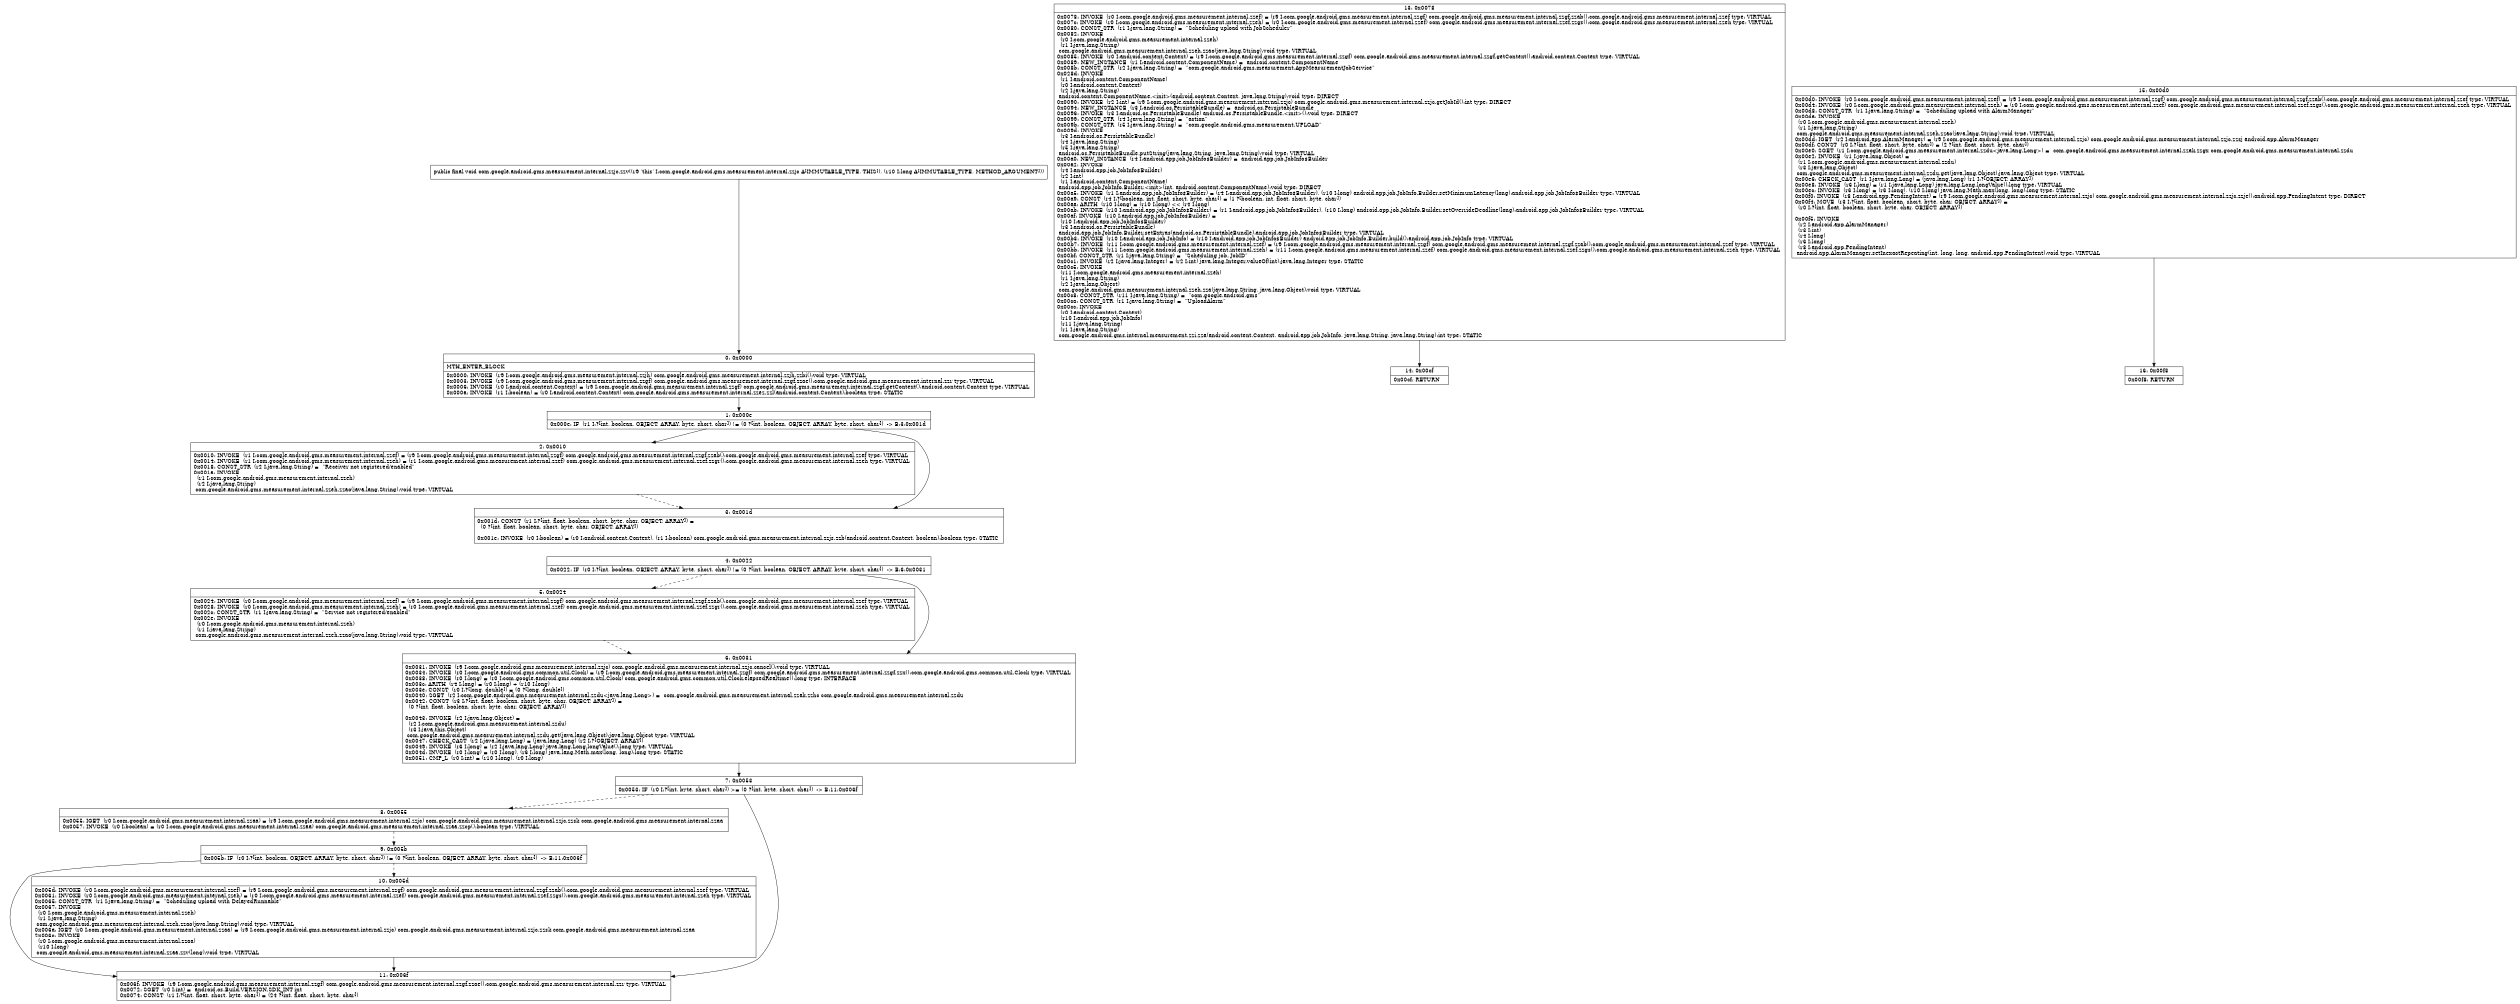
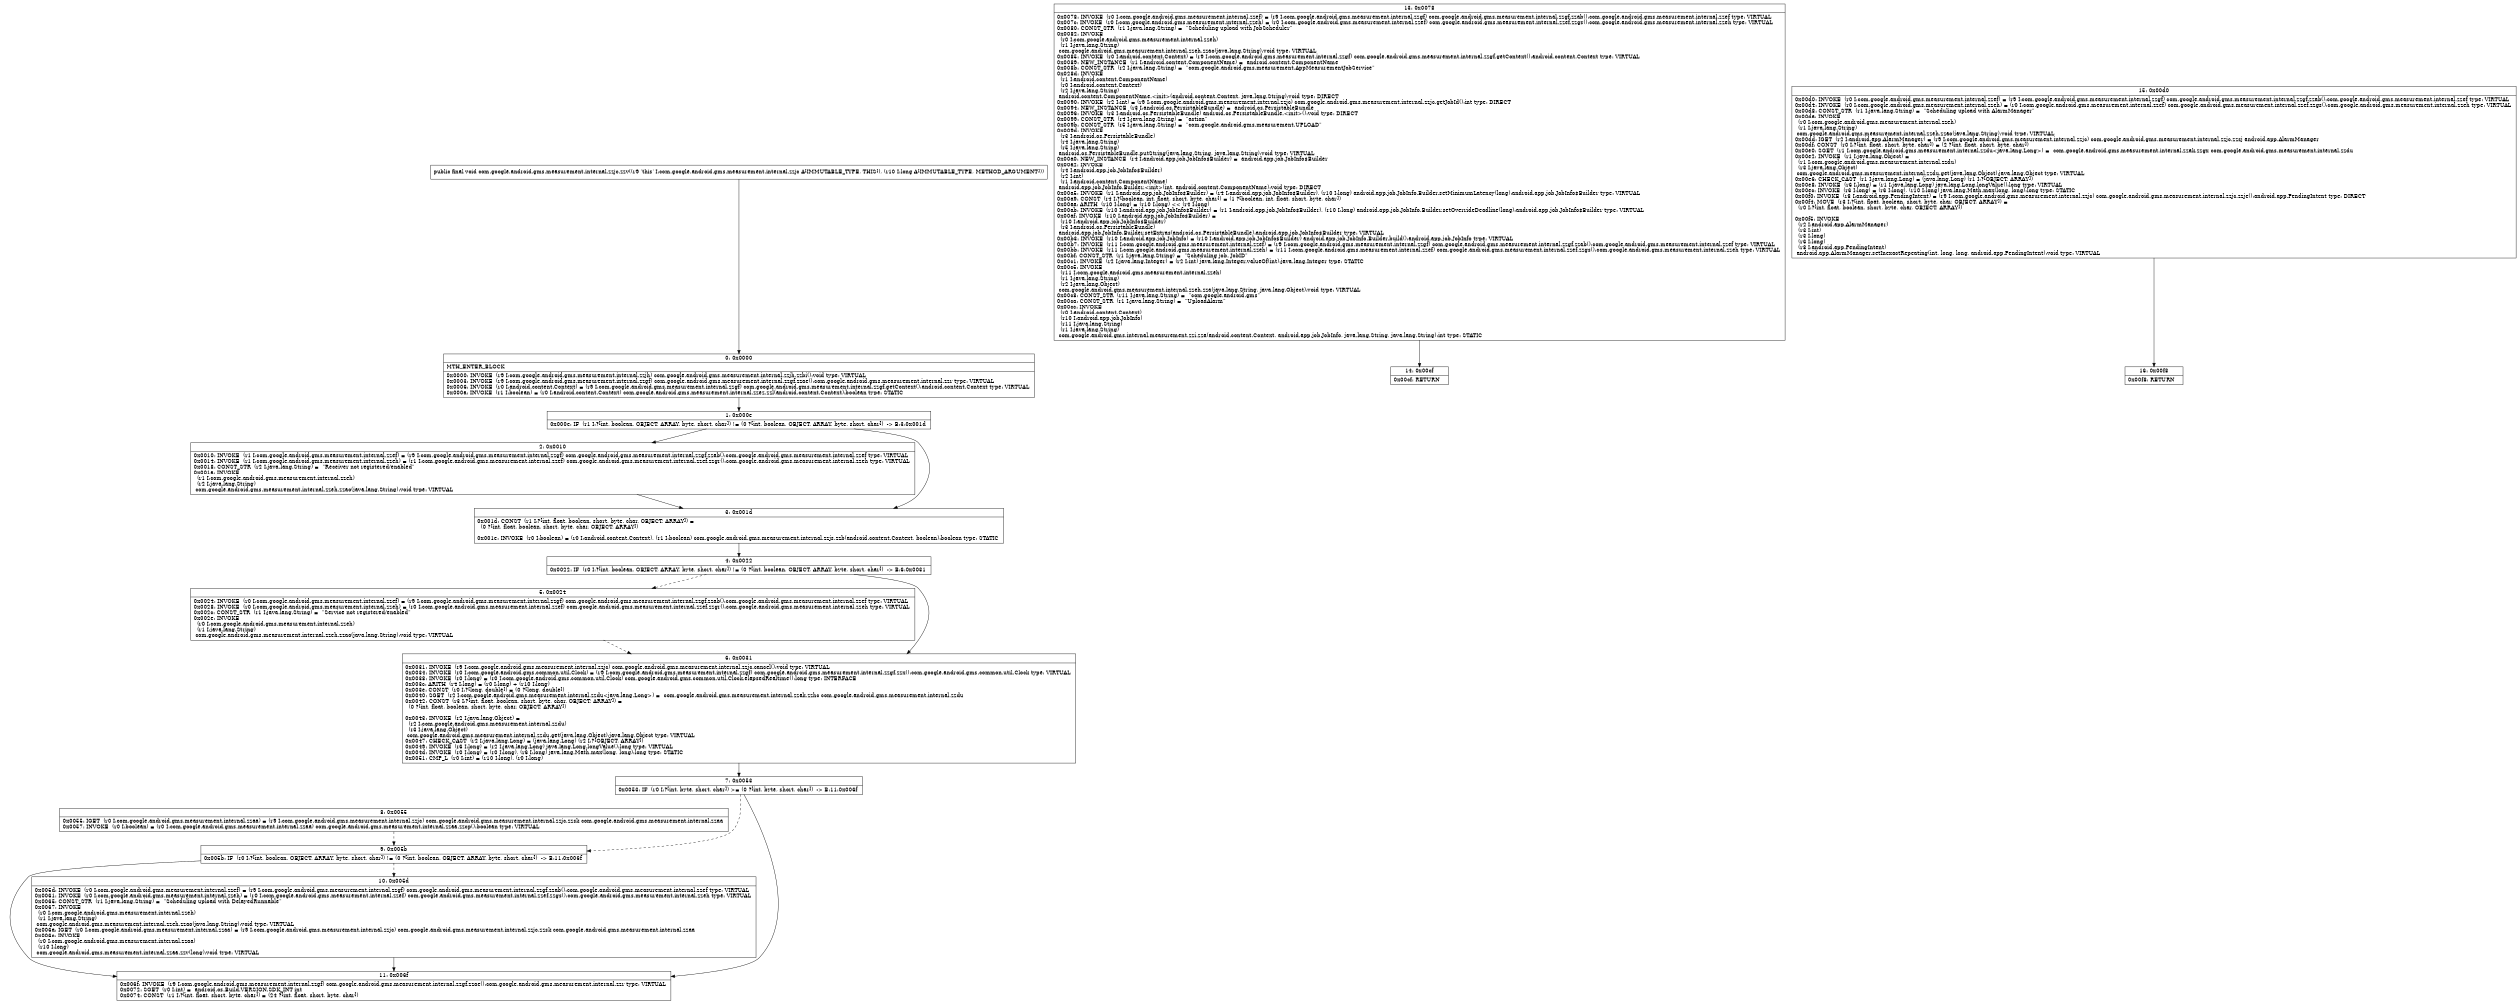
(1810, 236) -> (1810, 236)
(658, 501) -> (658, 501)
none -> (739, 548)
(436, 730) -> (437, 730)
(583, 801) -> (682, 844)
(59, 936) -> (59, 936)
